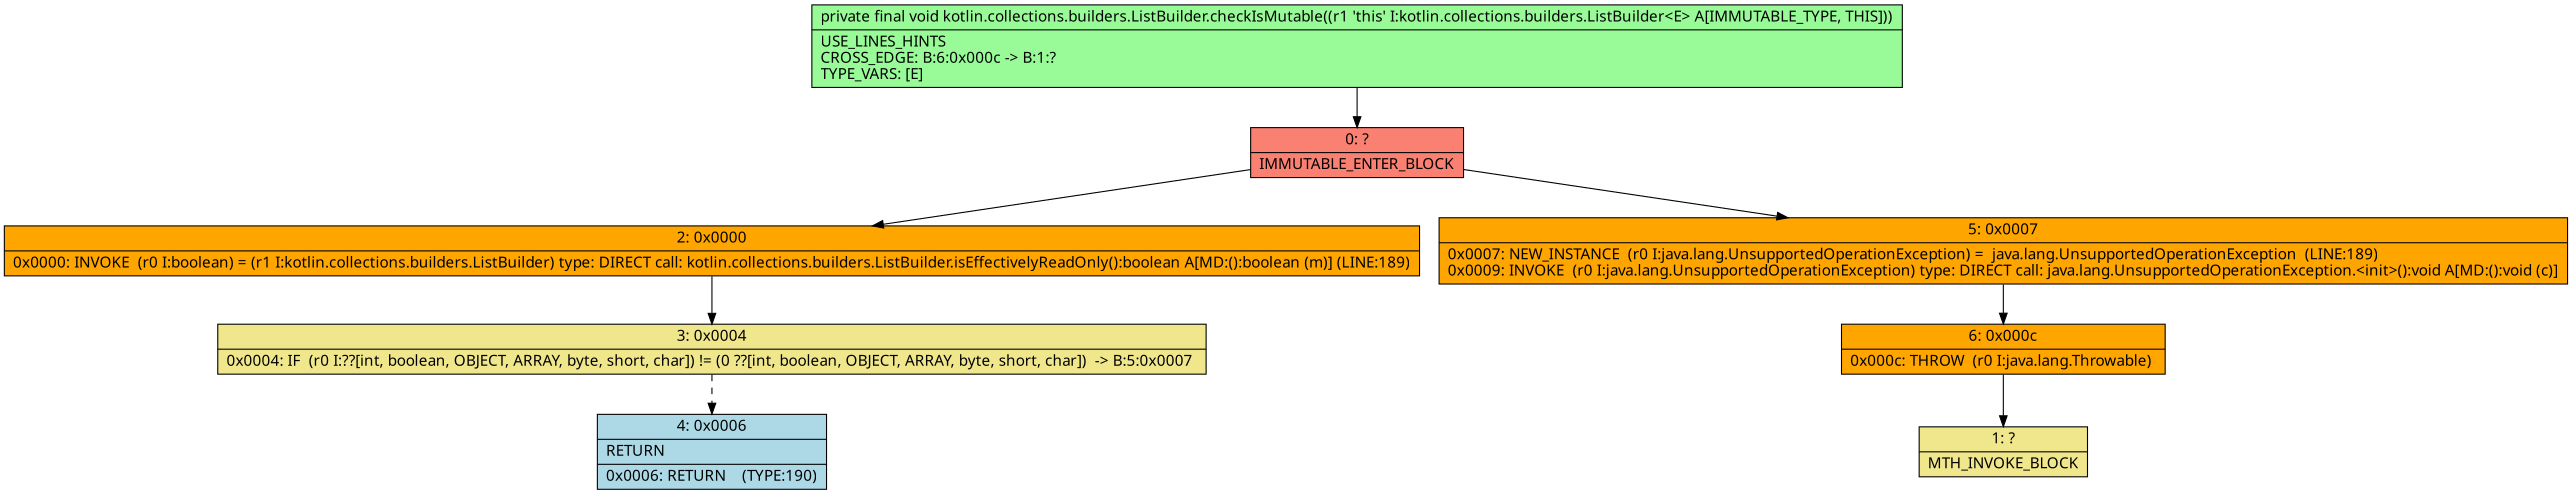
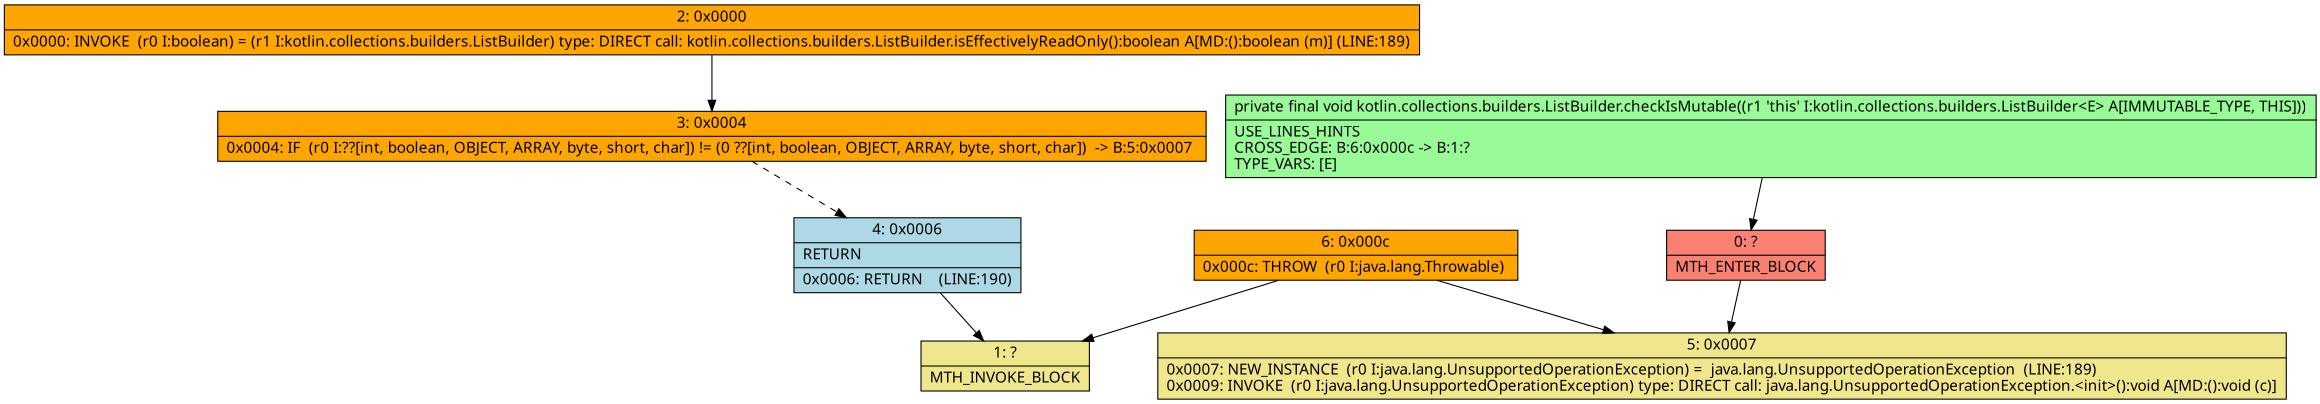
(1357, 165) -> (1746, 267)
(1067, 197) -> none
(2003, 251) -> (1722, 366)
(2003, 299) -> (1520, 305)
none -> (958, 313)
(712, 349) -> (712, 136)
(712, 476) -> (907, 280)
